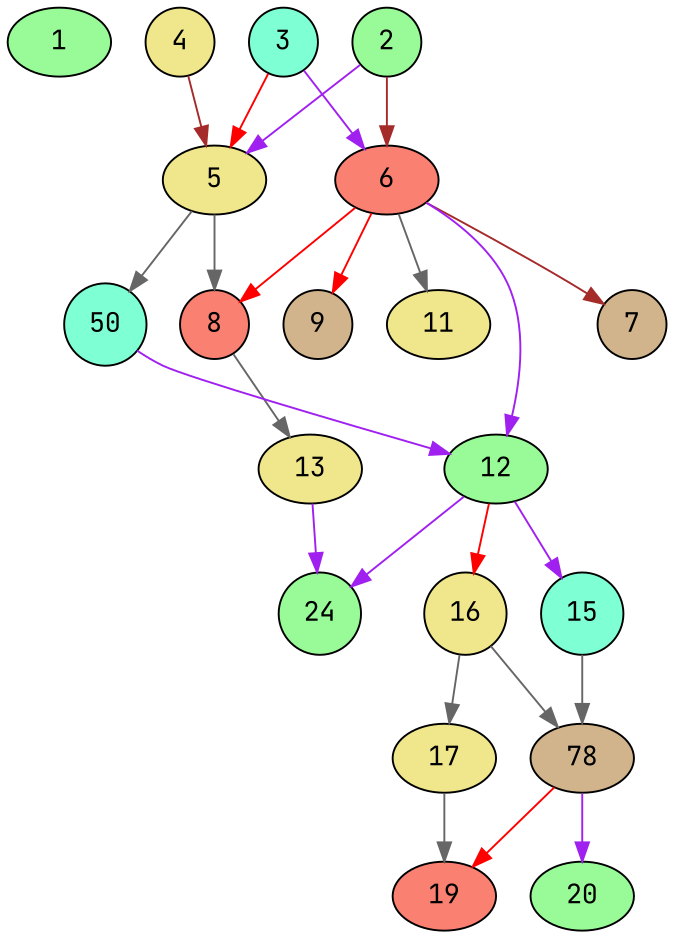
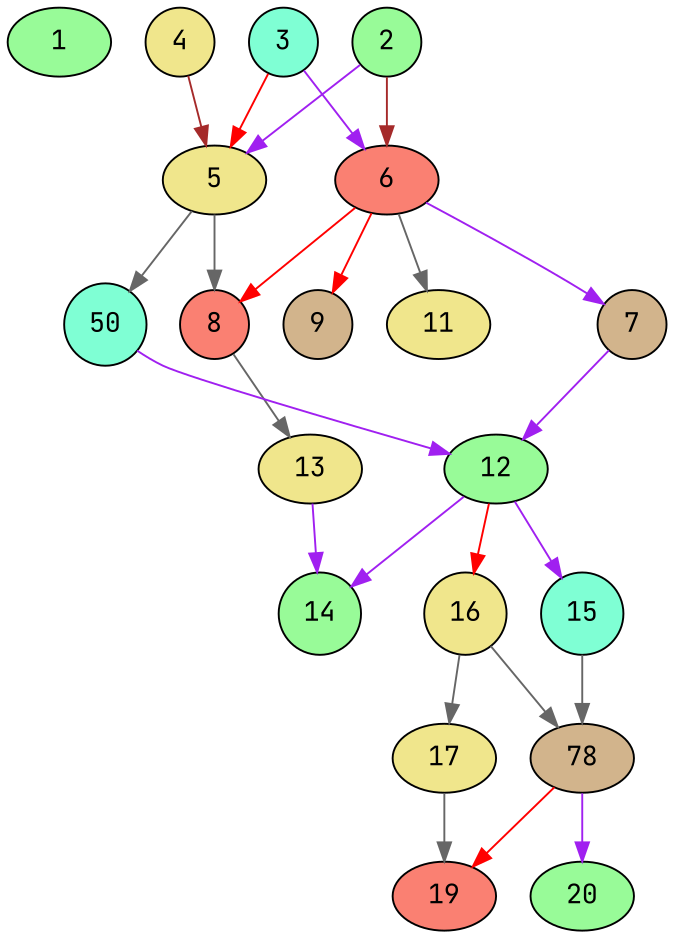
(507, 247) -> (507, 247)
(511, 292) -> (573, 388)
(320, 614) -> (320, 614)
